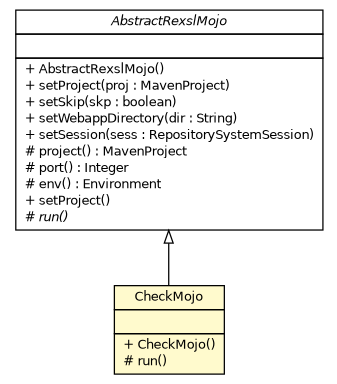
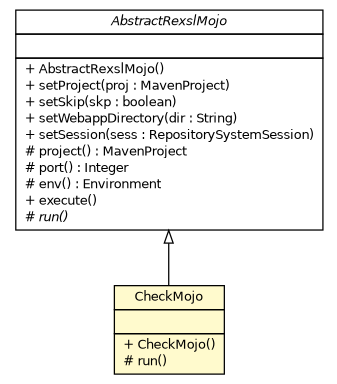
(68, 201) -> (61, 201)
